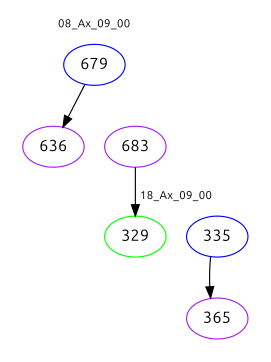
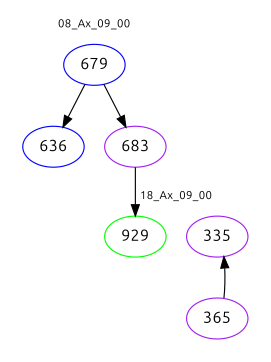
none -> (112, 101)
(53, 147) -> (53, 147)
(135, 237) -> (135, 237)
(217, 237) -> (217, 237)
(210, 272) -> (225, 283)
